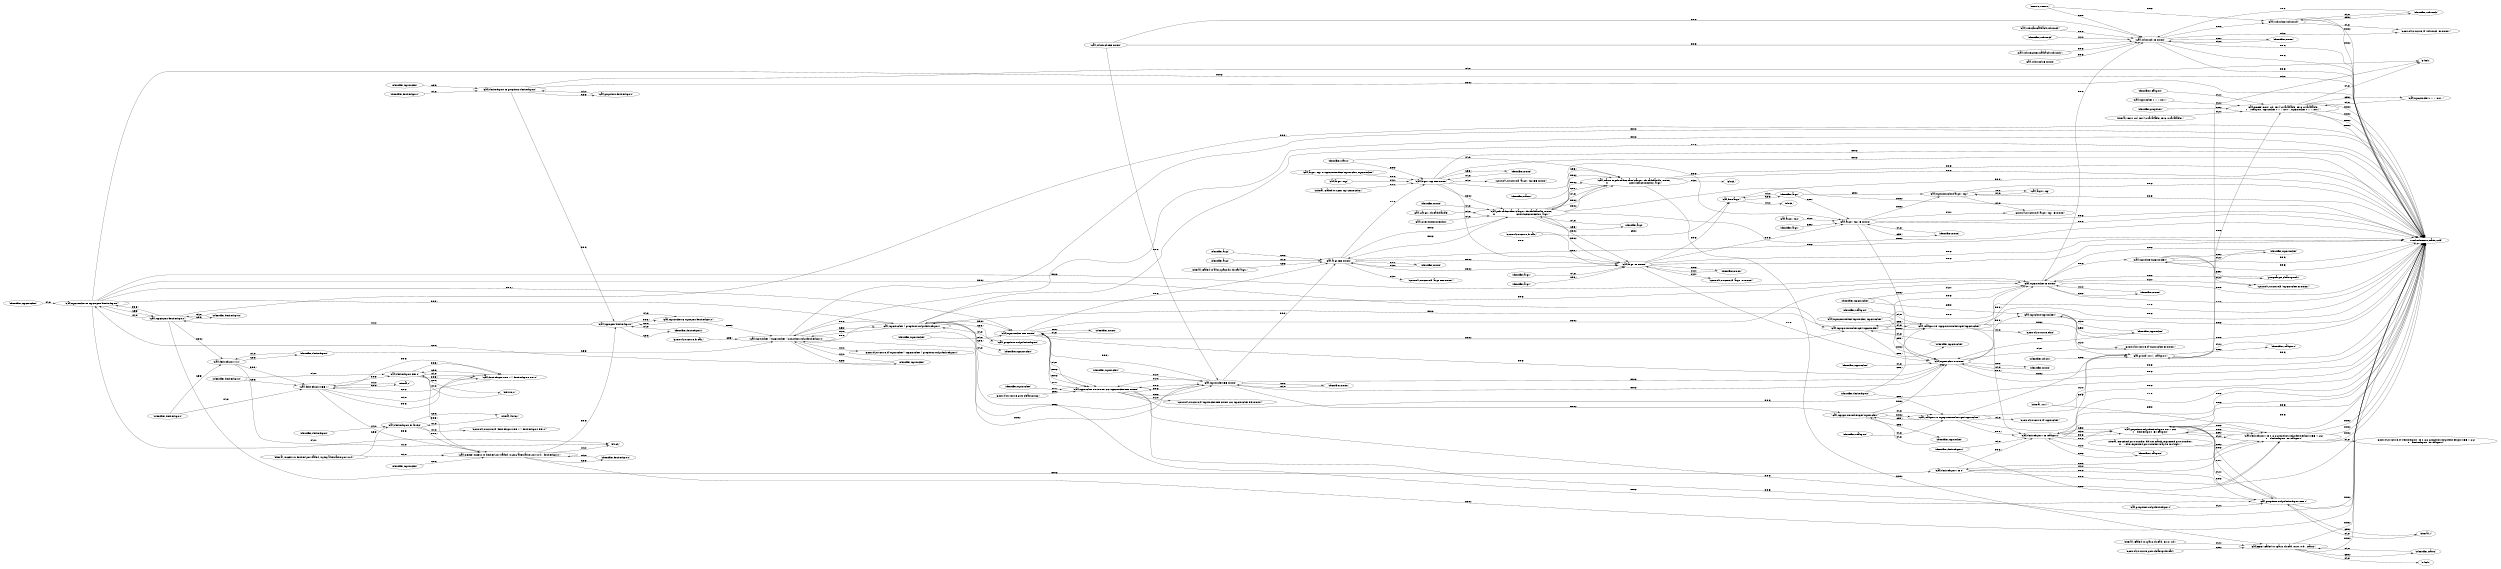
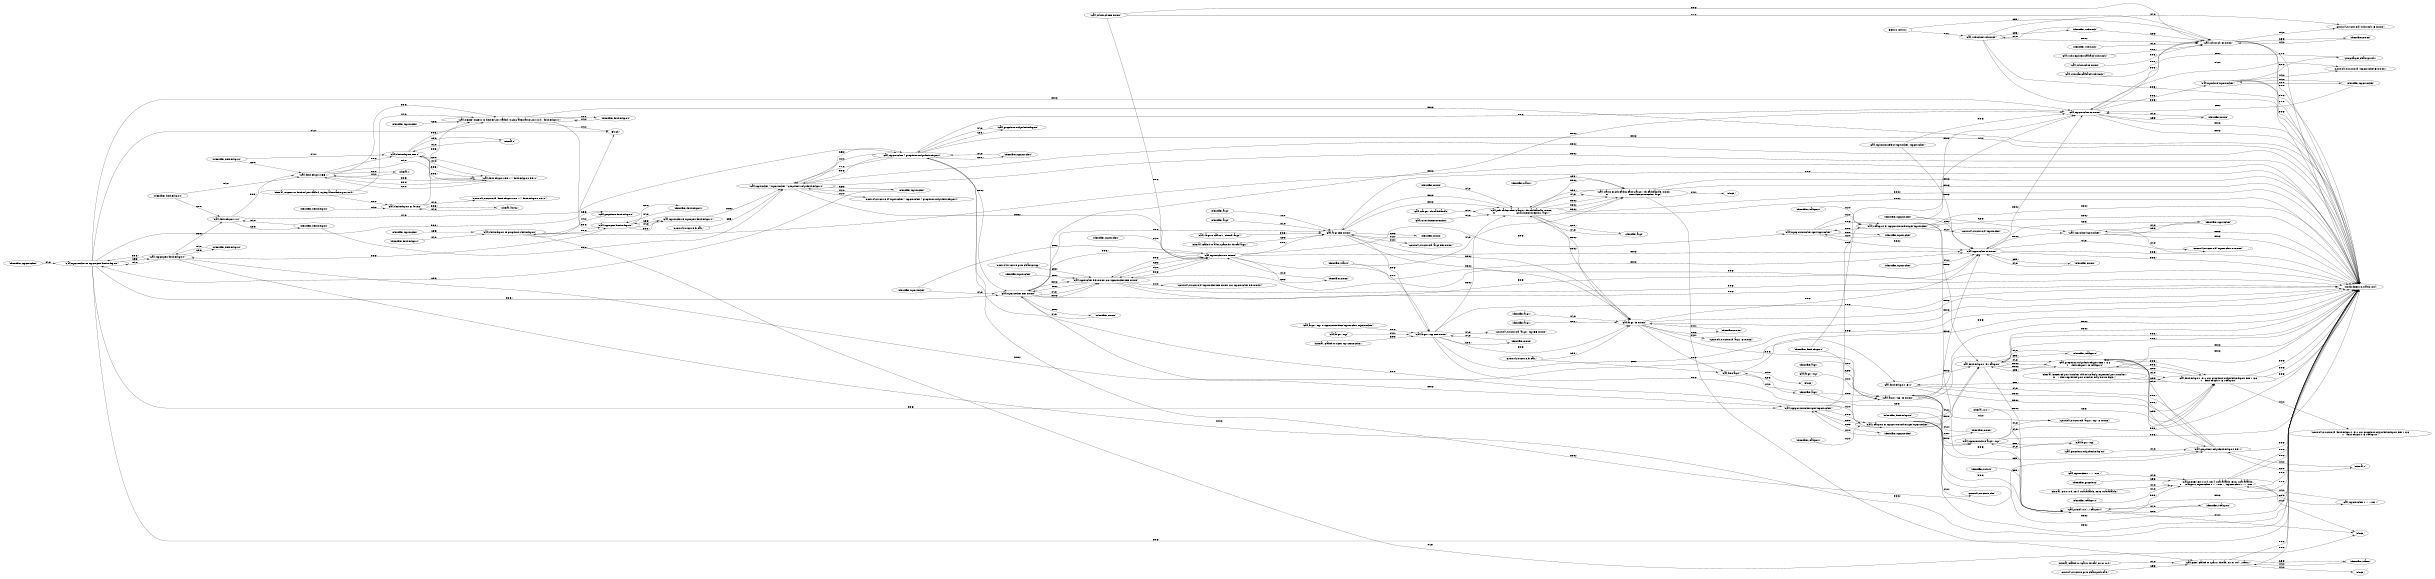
(2212, 29) -> (2098, 41)
none -> (1220, 235)
(374, 323) -> (374, 256)
(510, 392) -> (510, 141)
(435, 414) -> (435, 206)
